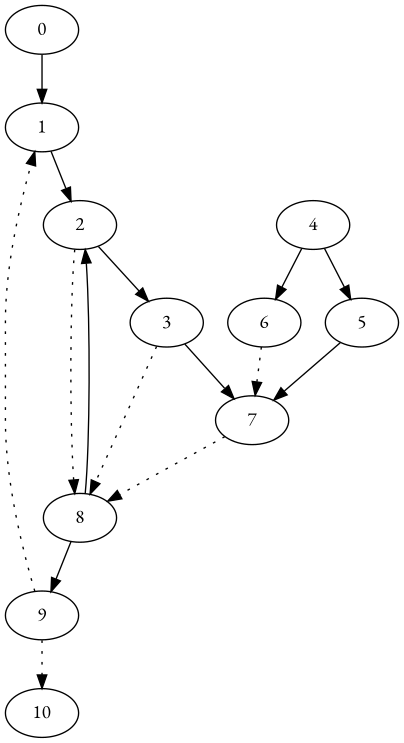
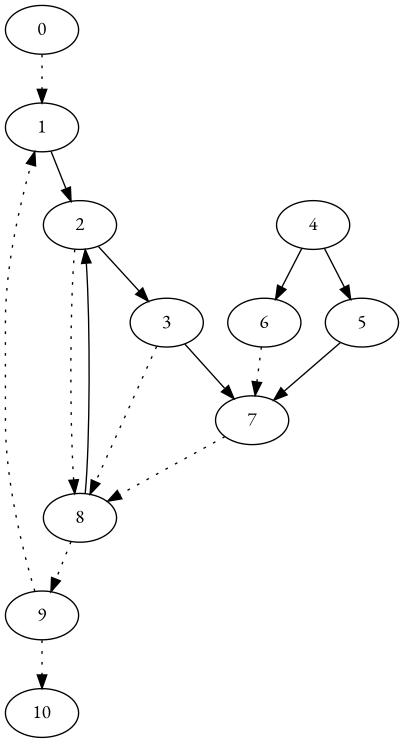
(42, 72) -> (42, 72)
(64, 560) -> (64, 560)
